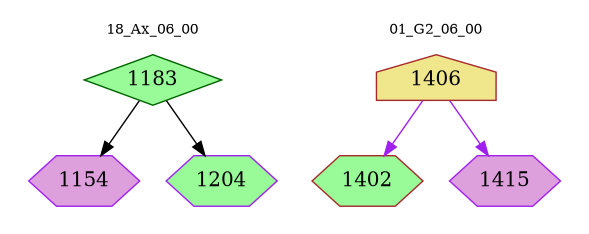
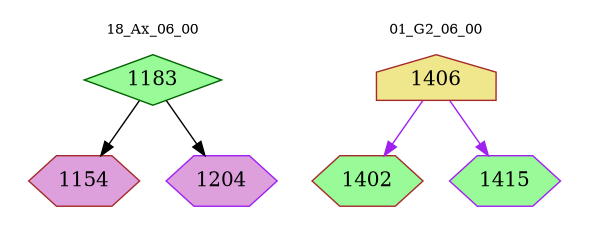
(84, 181) -> (84, 181)
(222, 181) -> (222, 181)
(505, 181) -> (505, 181)
